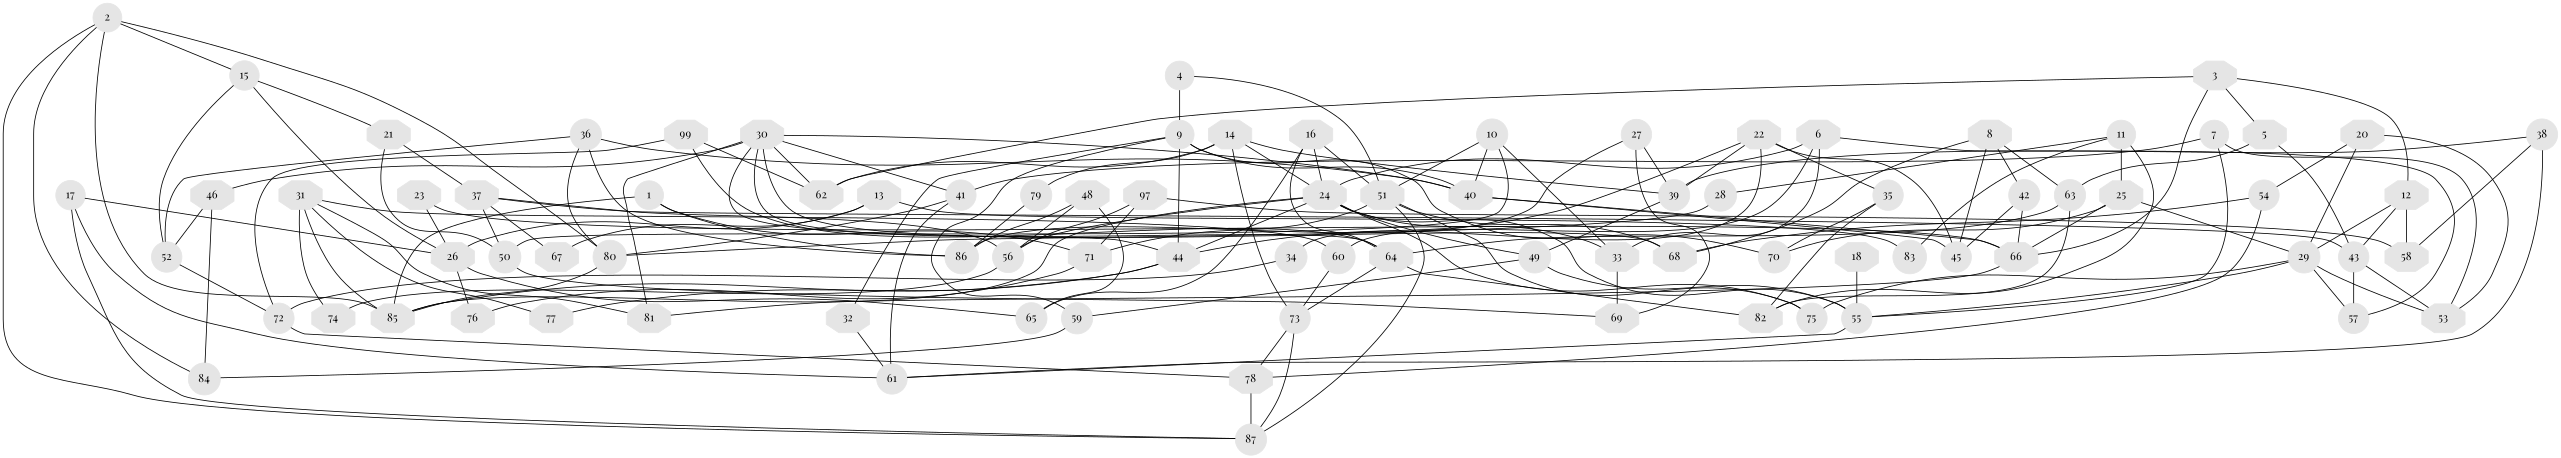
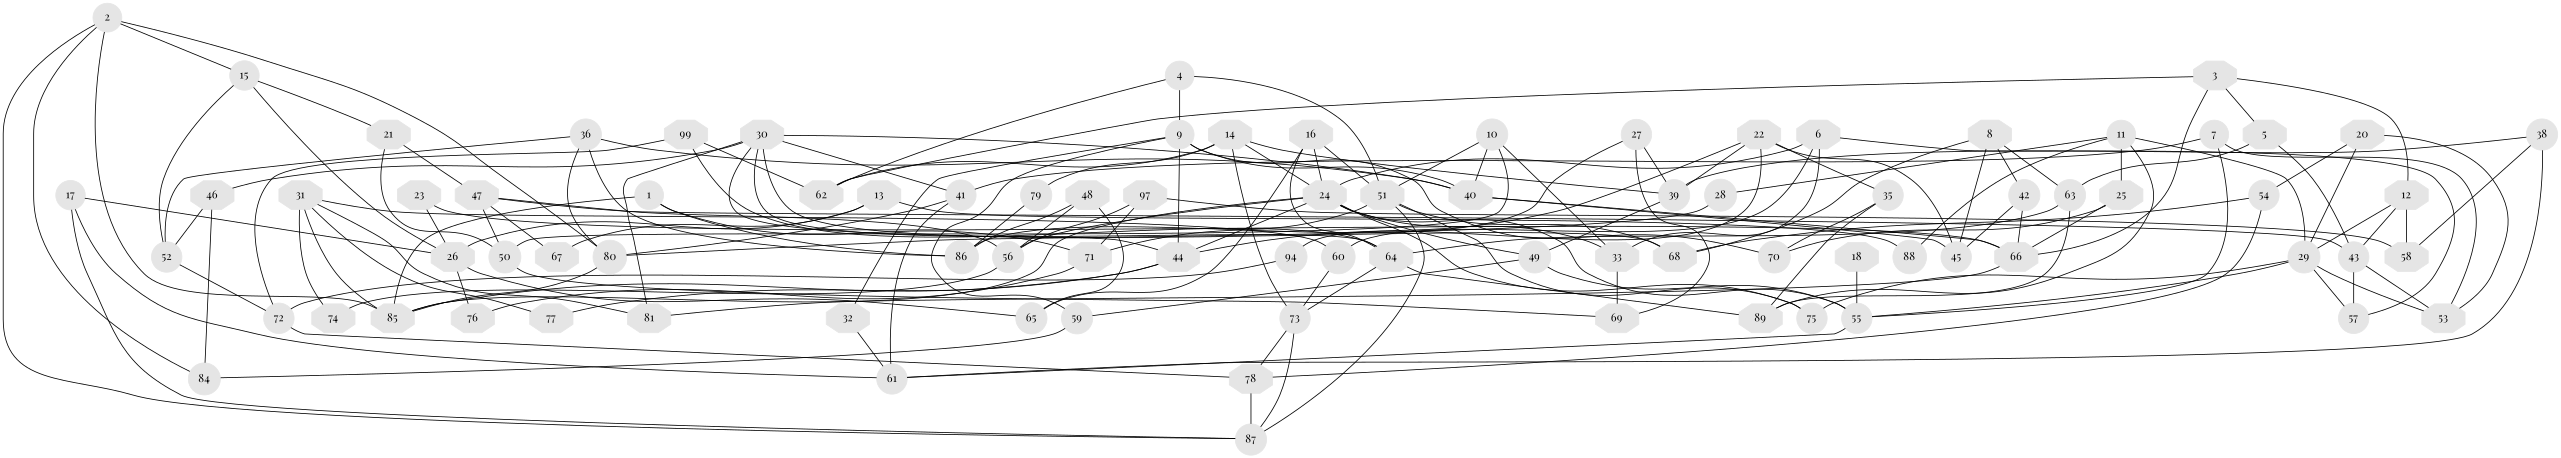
(794, 167) -> (999, 126)
(477, 195) -> (477, 195)
(2193, 220) -> (2244, 163)
(1291, 257) -> (1291, 257)
(1910, 257) -> (1910, 257)
(1761, 318) -> (1761, 318)
